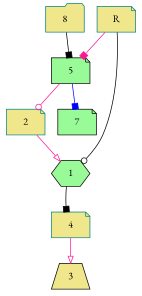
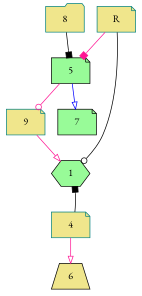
(73, 93) -> (73, 93)
(26, 122) -> (26, 122)
(66, 196) -> (75, 203)
(71, 276) -> (71, 276)
